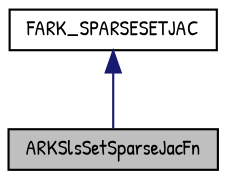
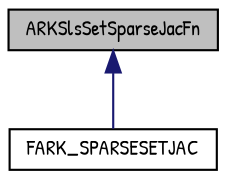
(113, 101) -> (113, 101)
